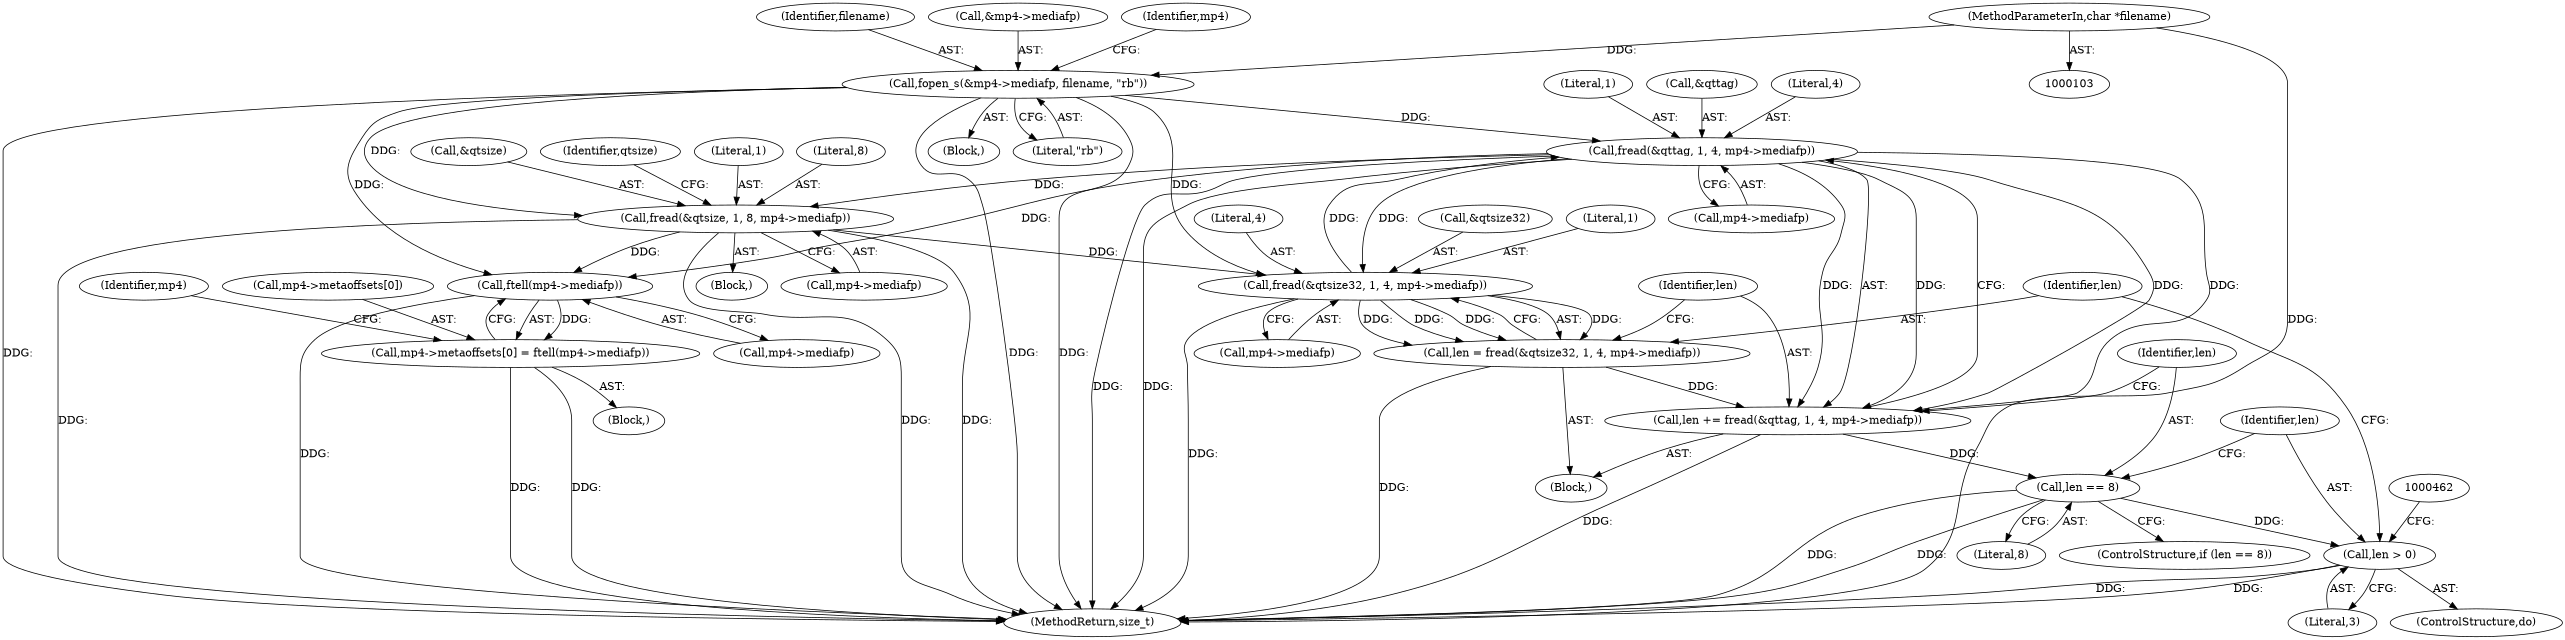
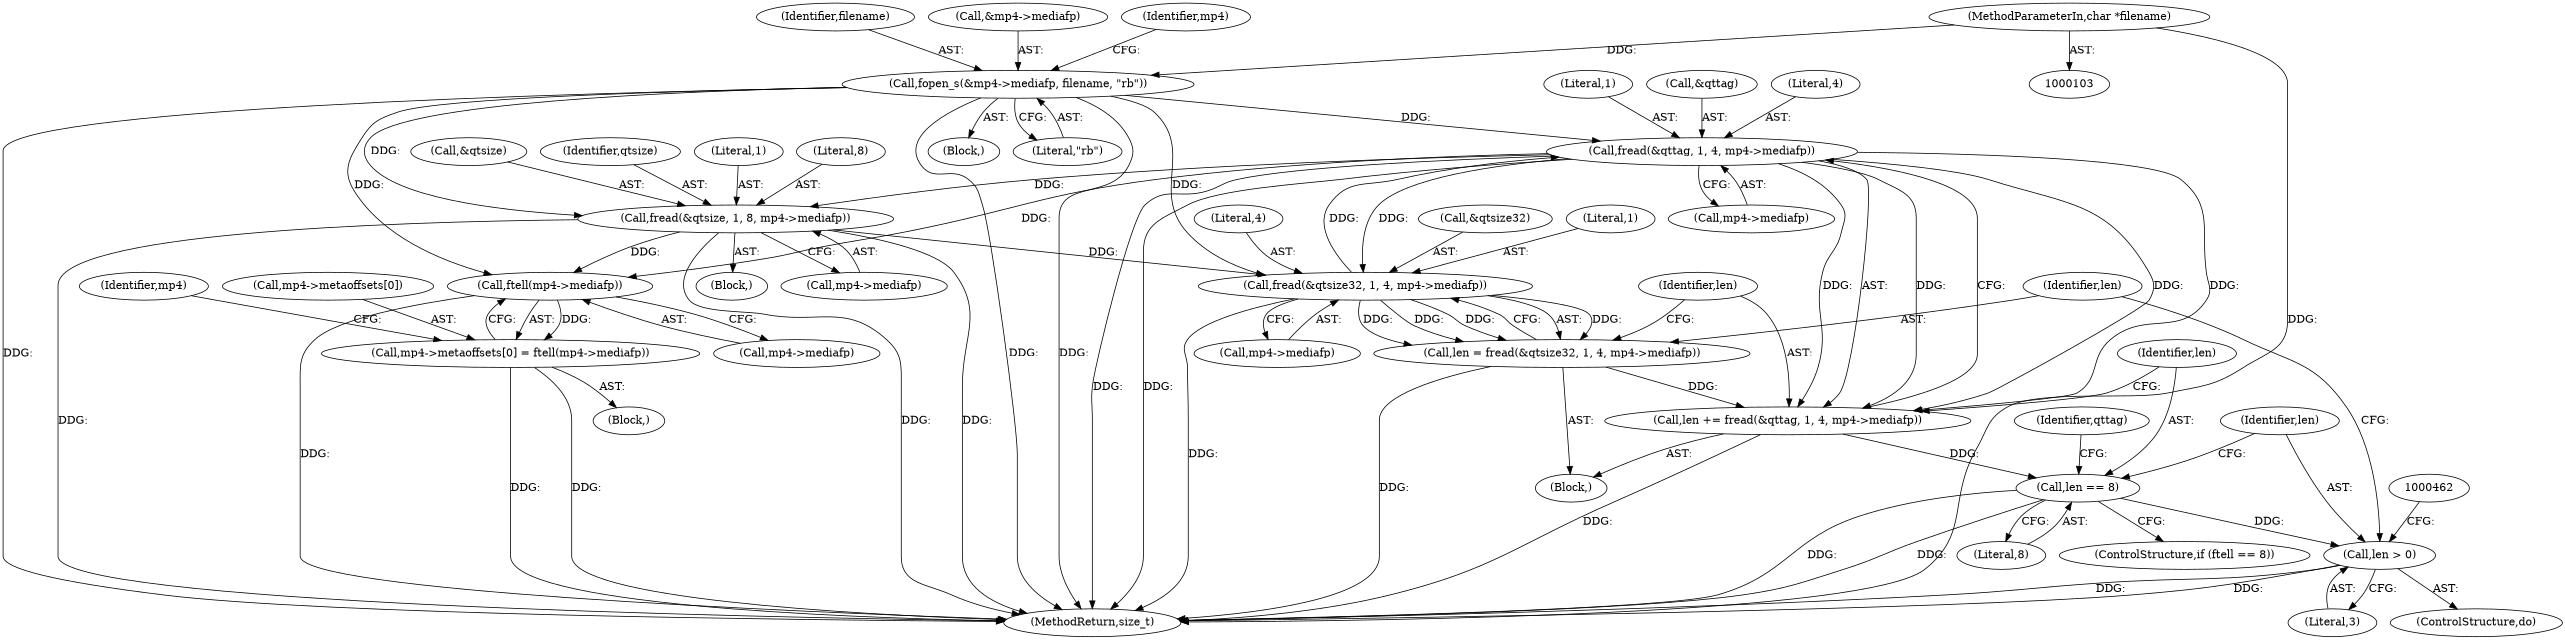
(697, 185) -> (697, 185)
none -> (2082, 421)
(2185, 555) -> (2185, 555)
